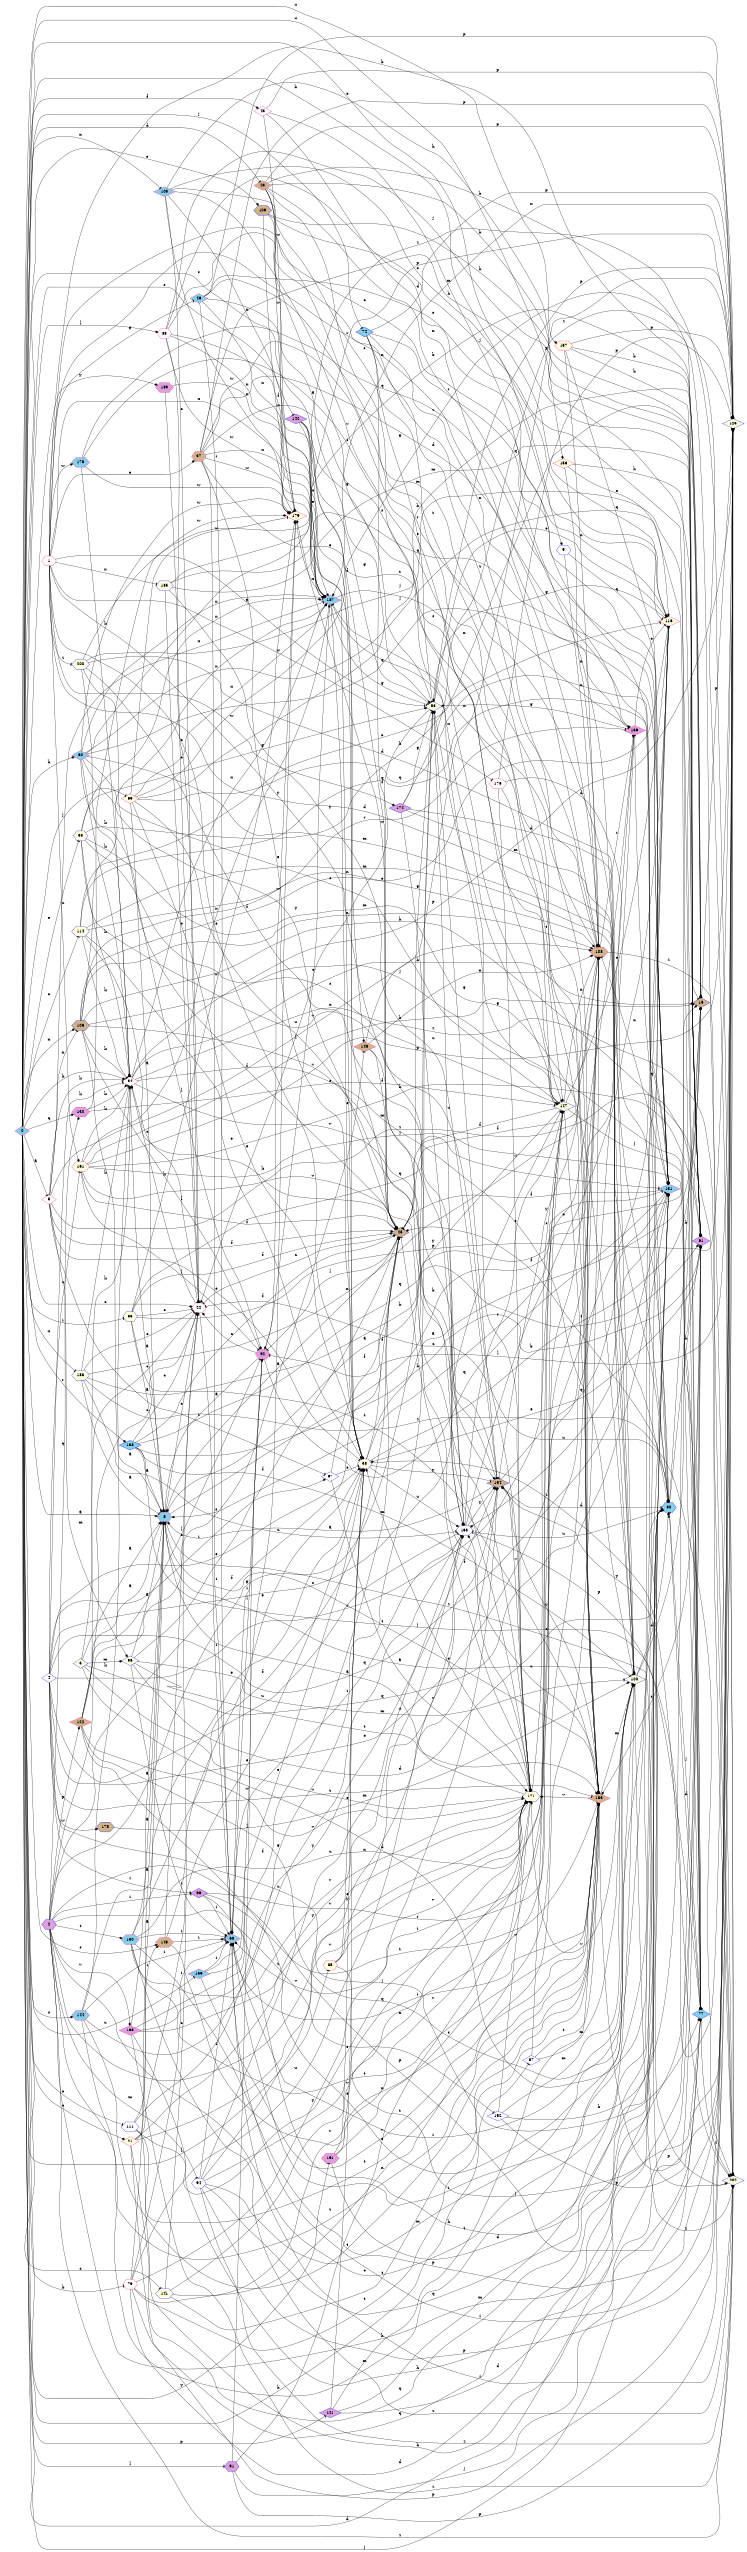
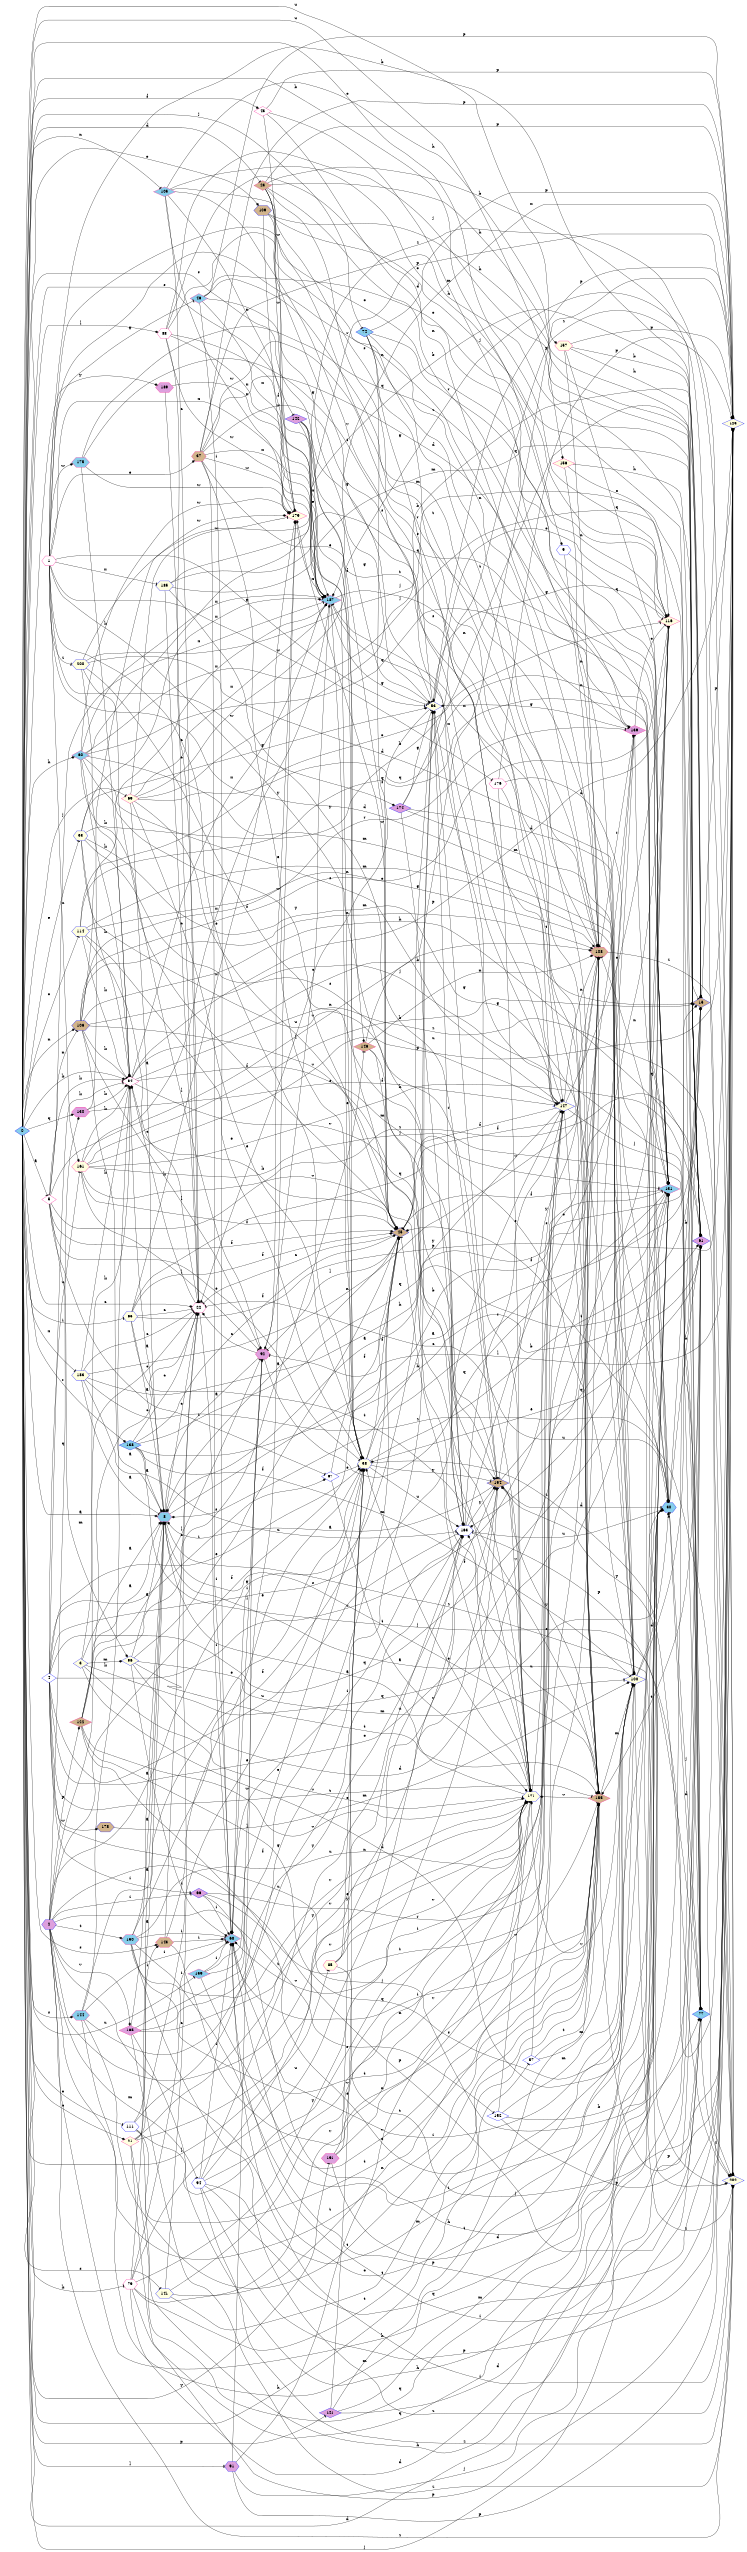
(449, 1108) -> (449, 1108)
(22, 1131) -> (22, 1131)
